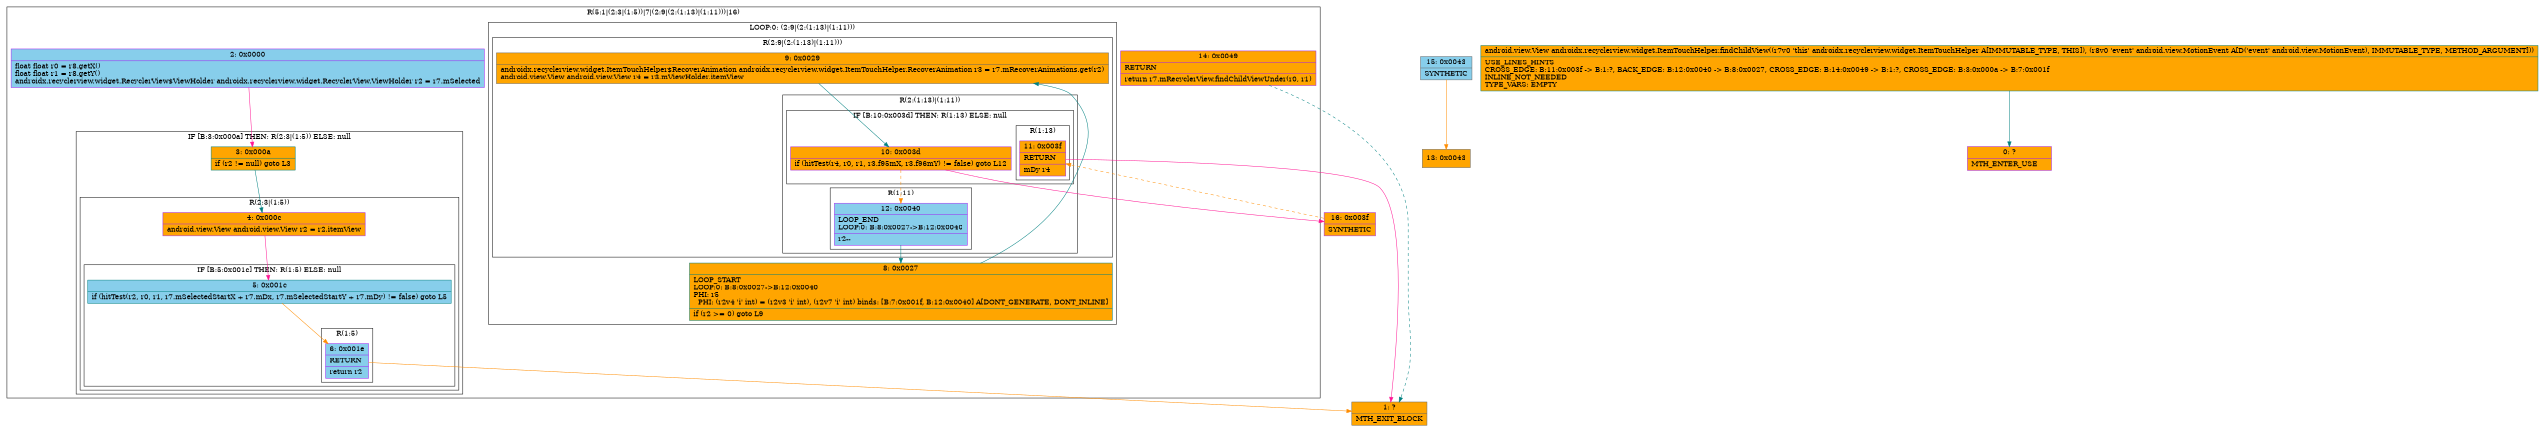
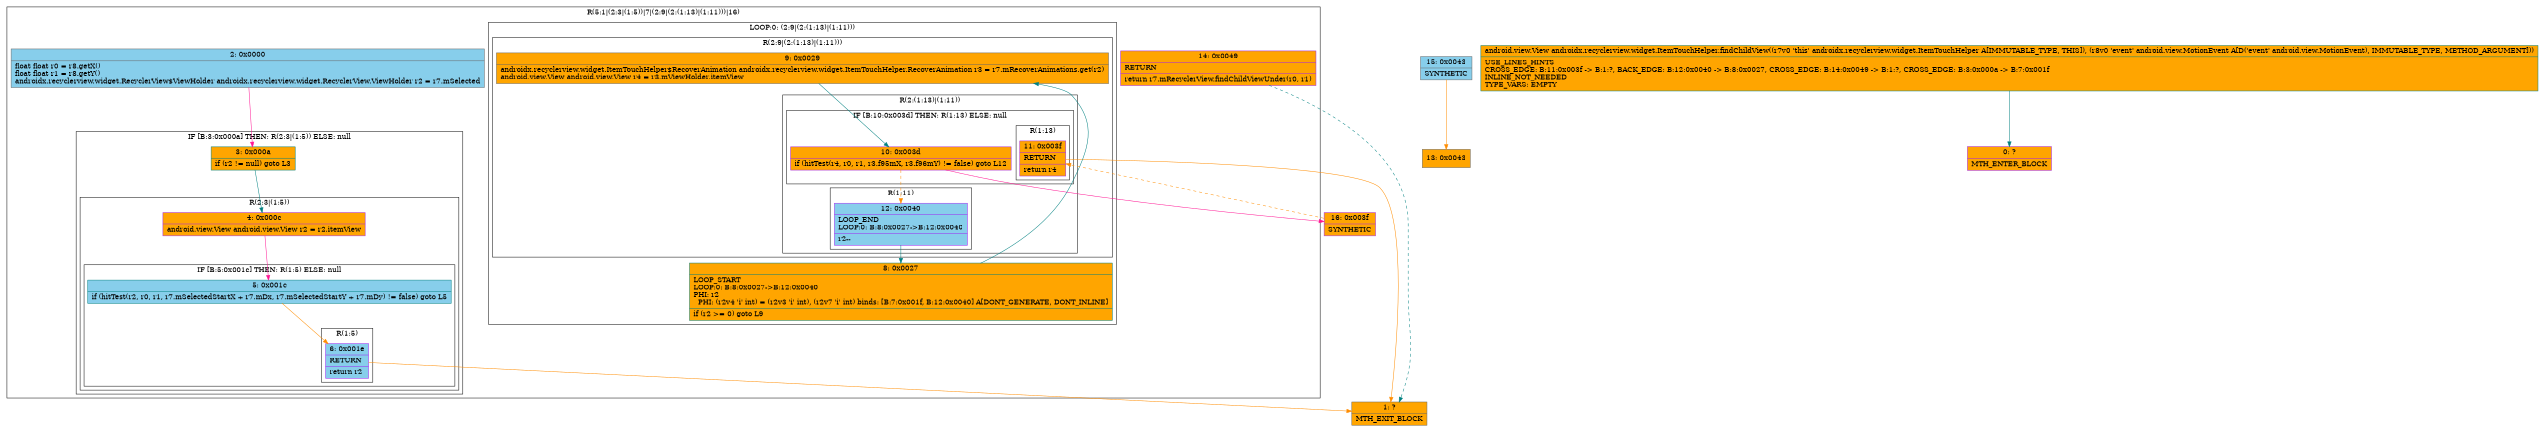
(248, 68) -> (248, 68)
(2004, 164) -> (2009, 164)
(1037, 170) -> (1040, 170)
(1330, 174) -> (1330, 174)
(708, 295) -> (708, 295)
